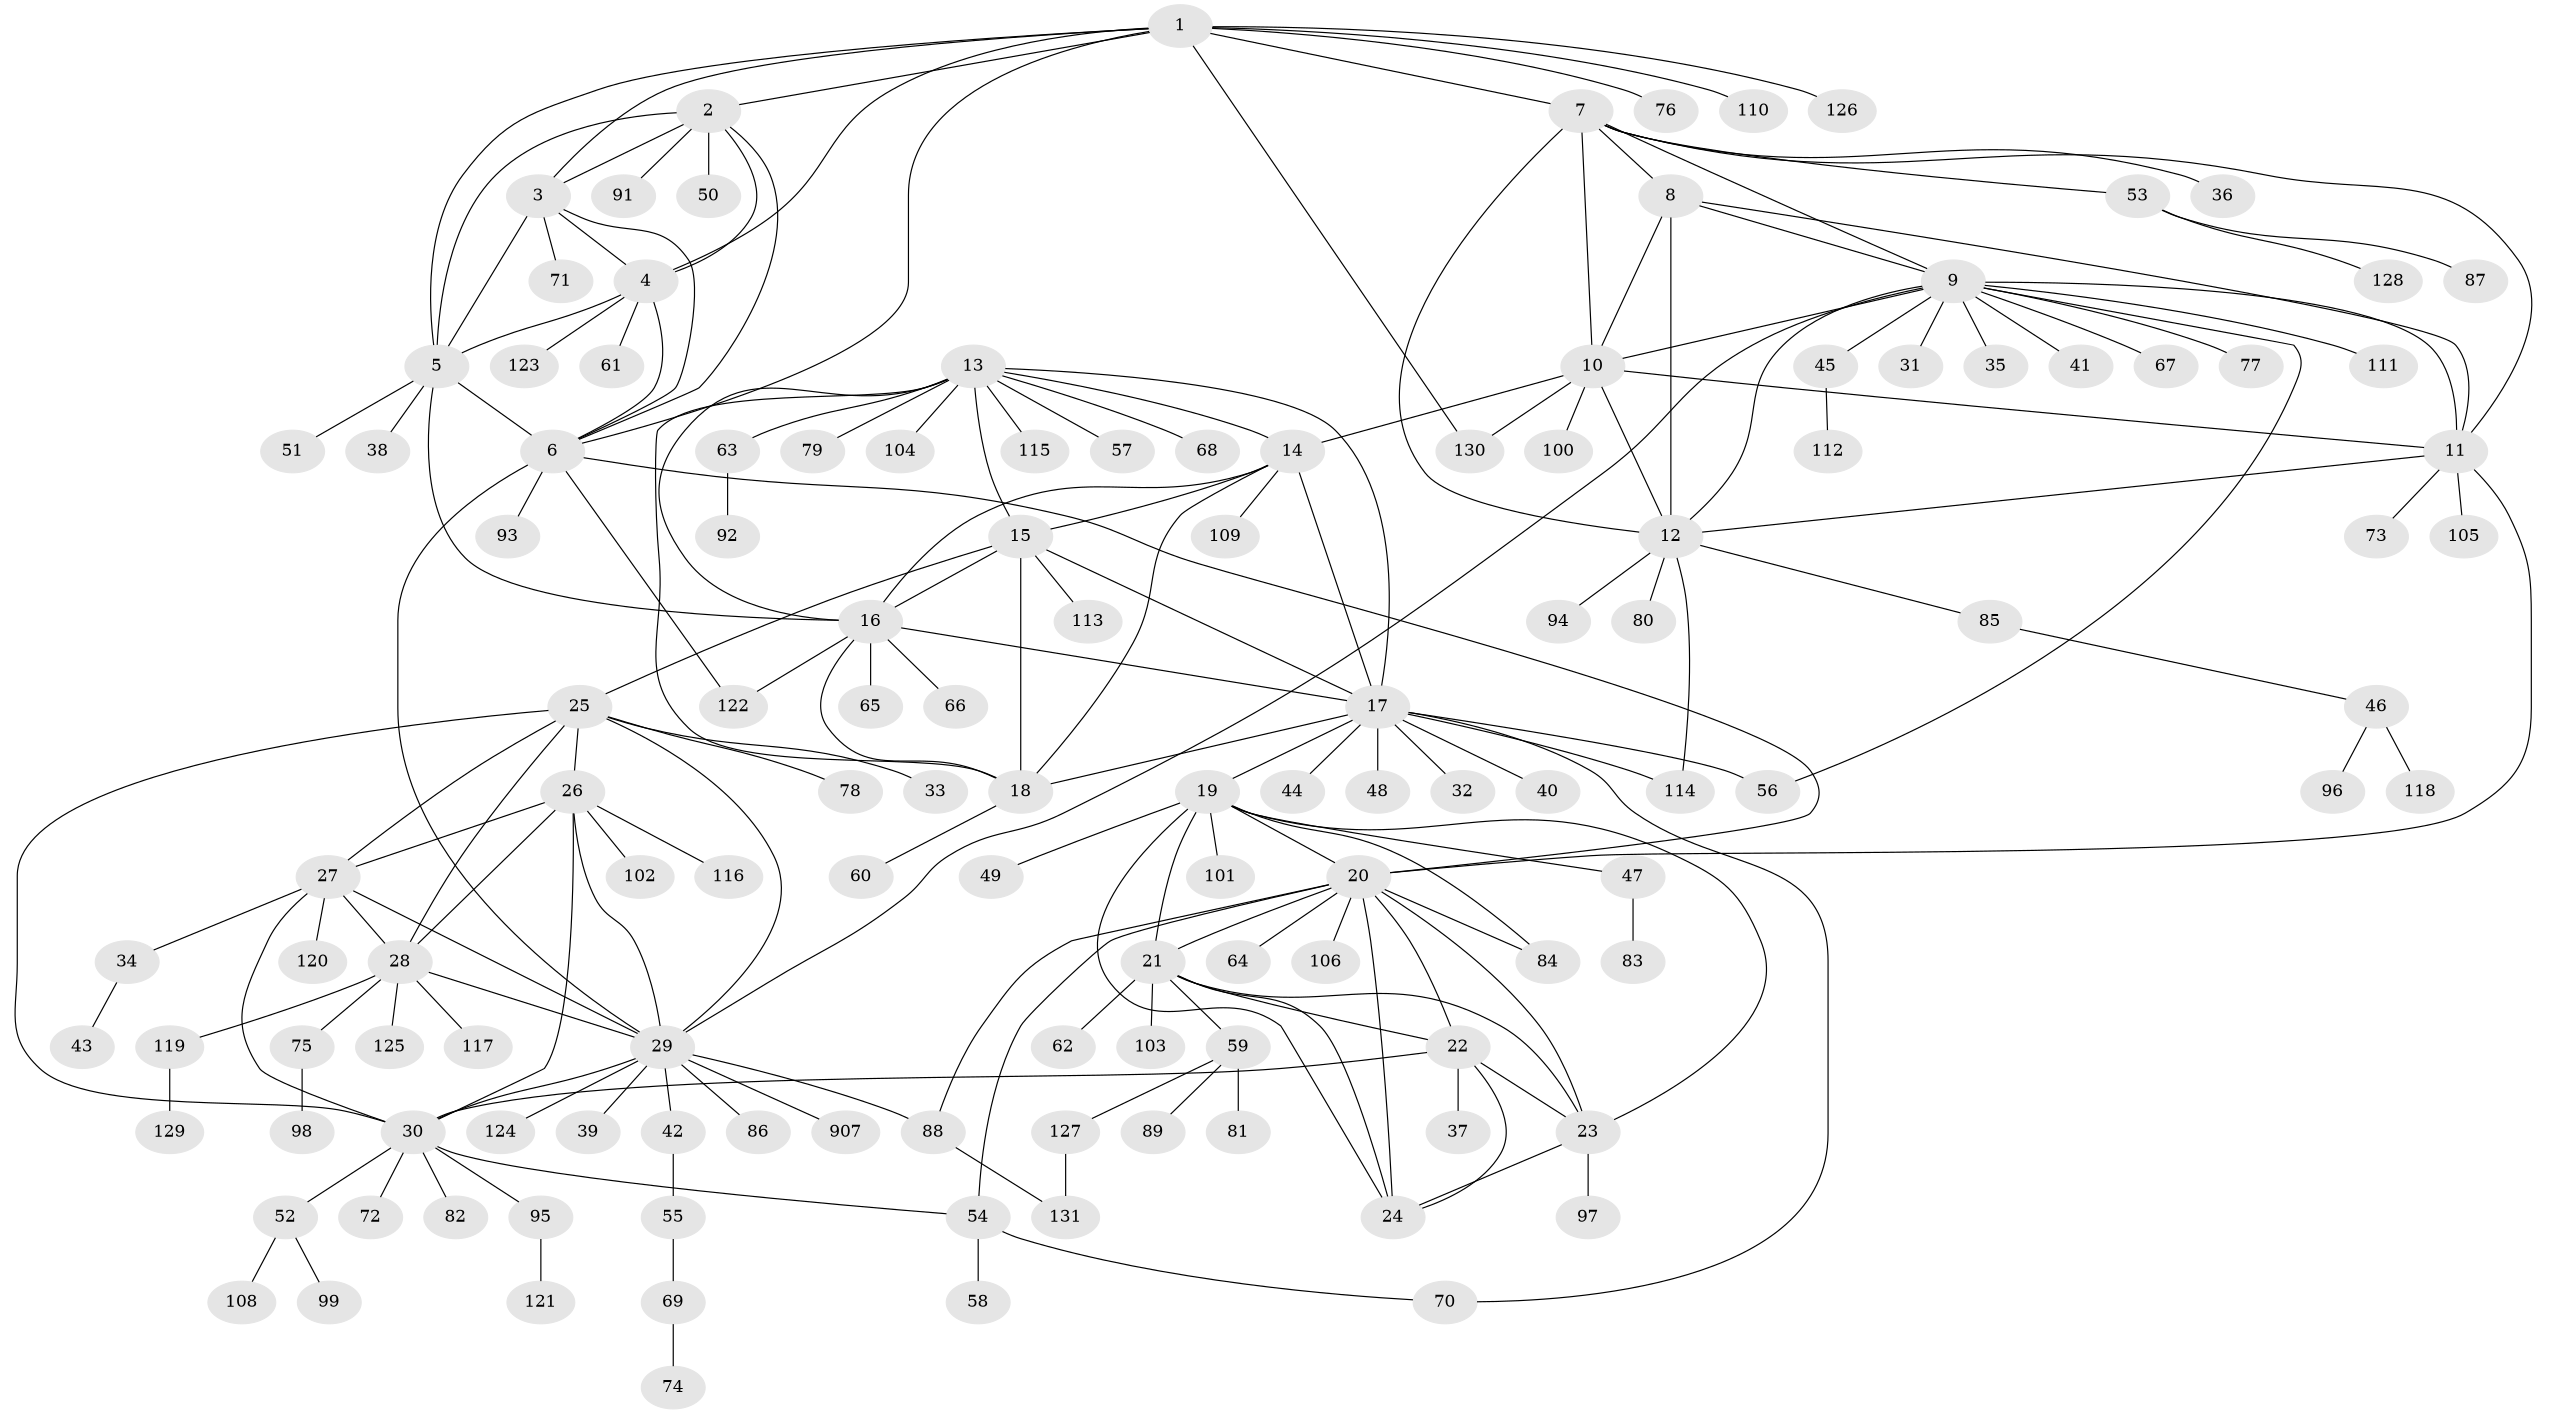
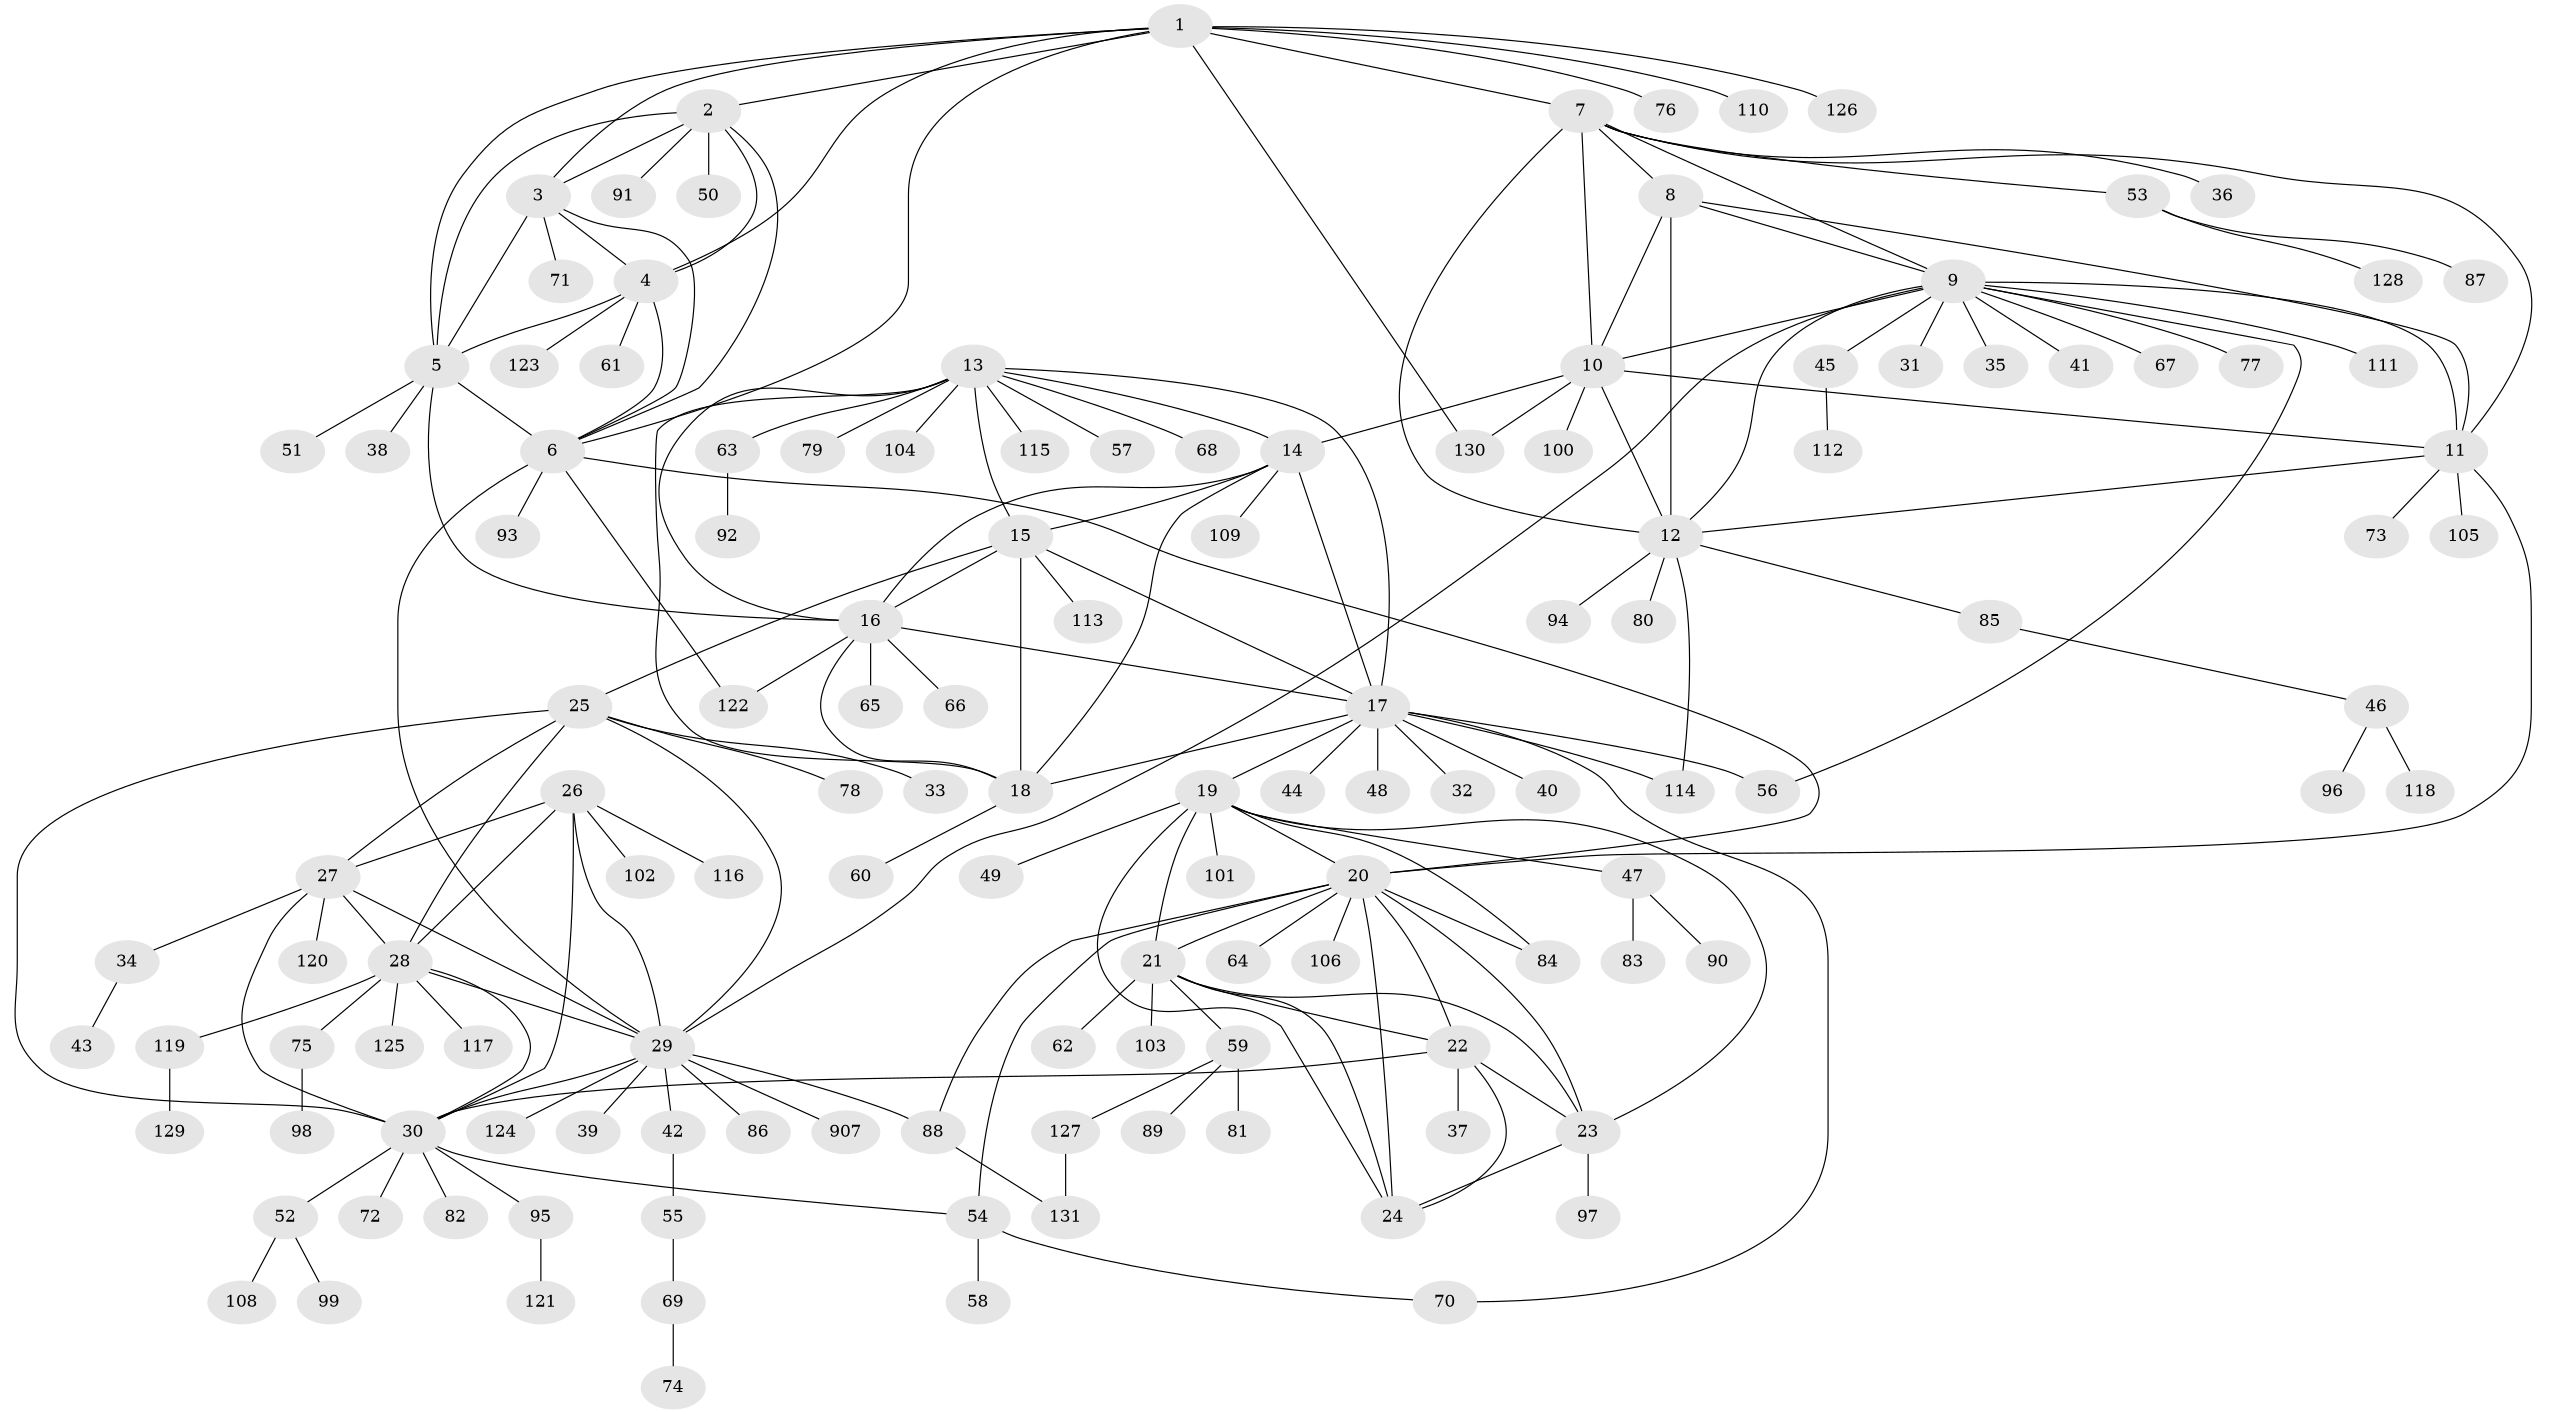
(576, 749) -> none
none -> (1718, 962)
none -> (530, 1041)
